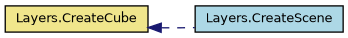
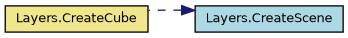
(178, 28) -> (165, 10)
